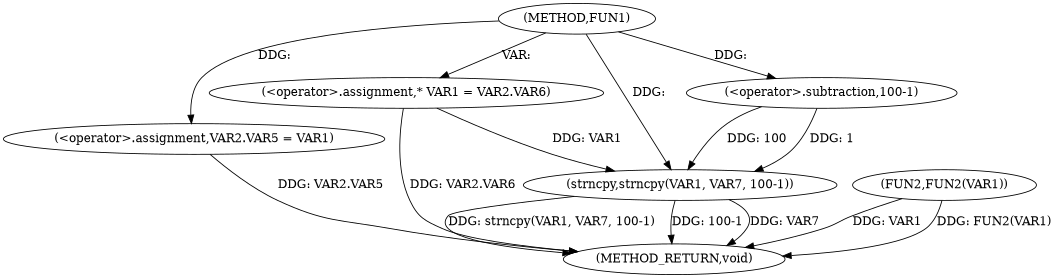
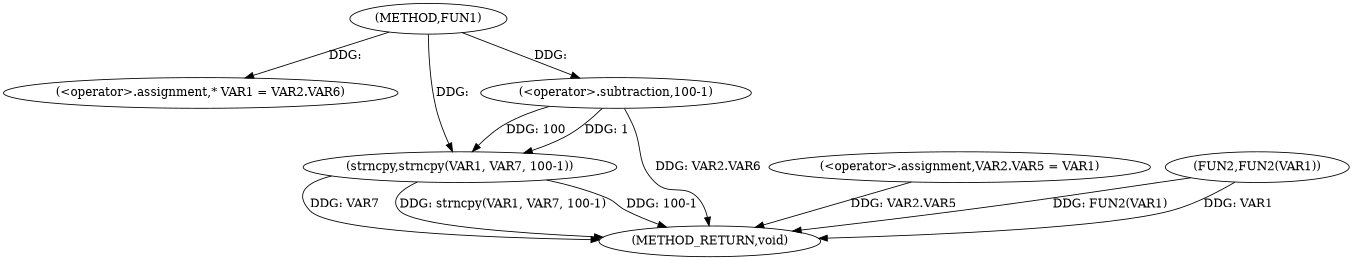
(326, 36) -> none
(519, 56) -> (347, 56)
(520, 143) -> none
(438, 227) -> (651, 178)
